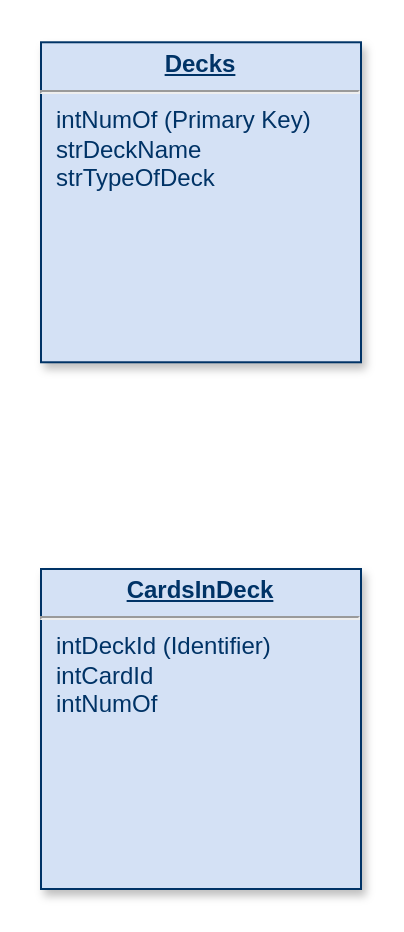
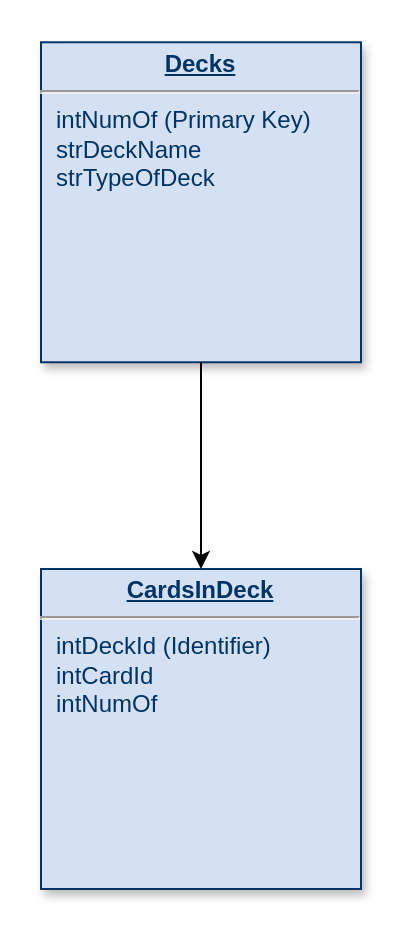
none -> (201, 459)
